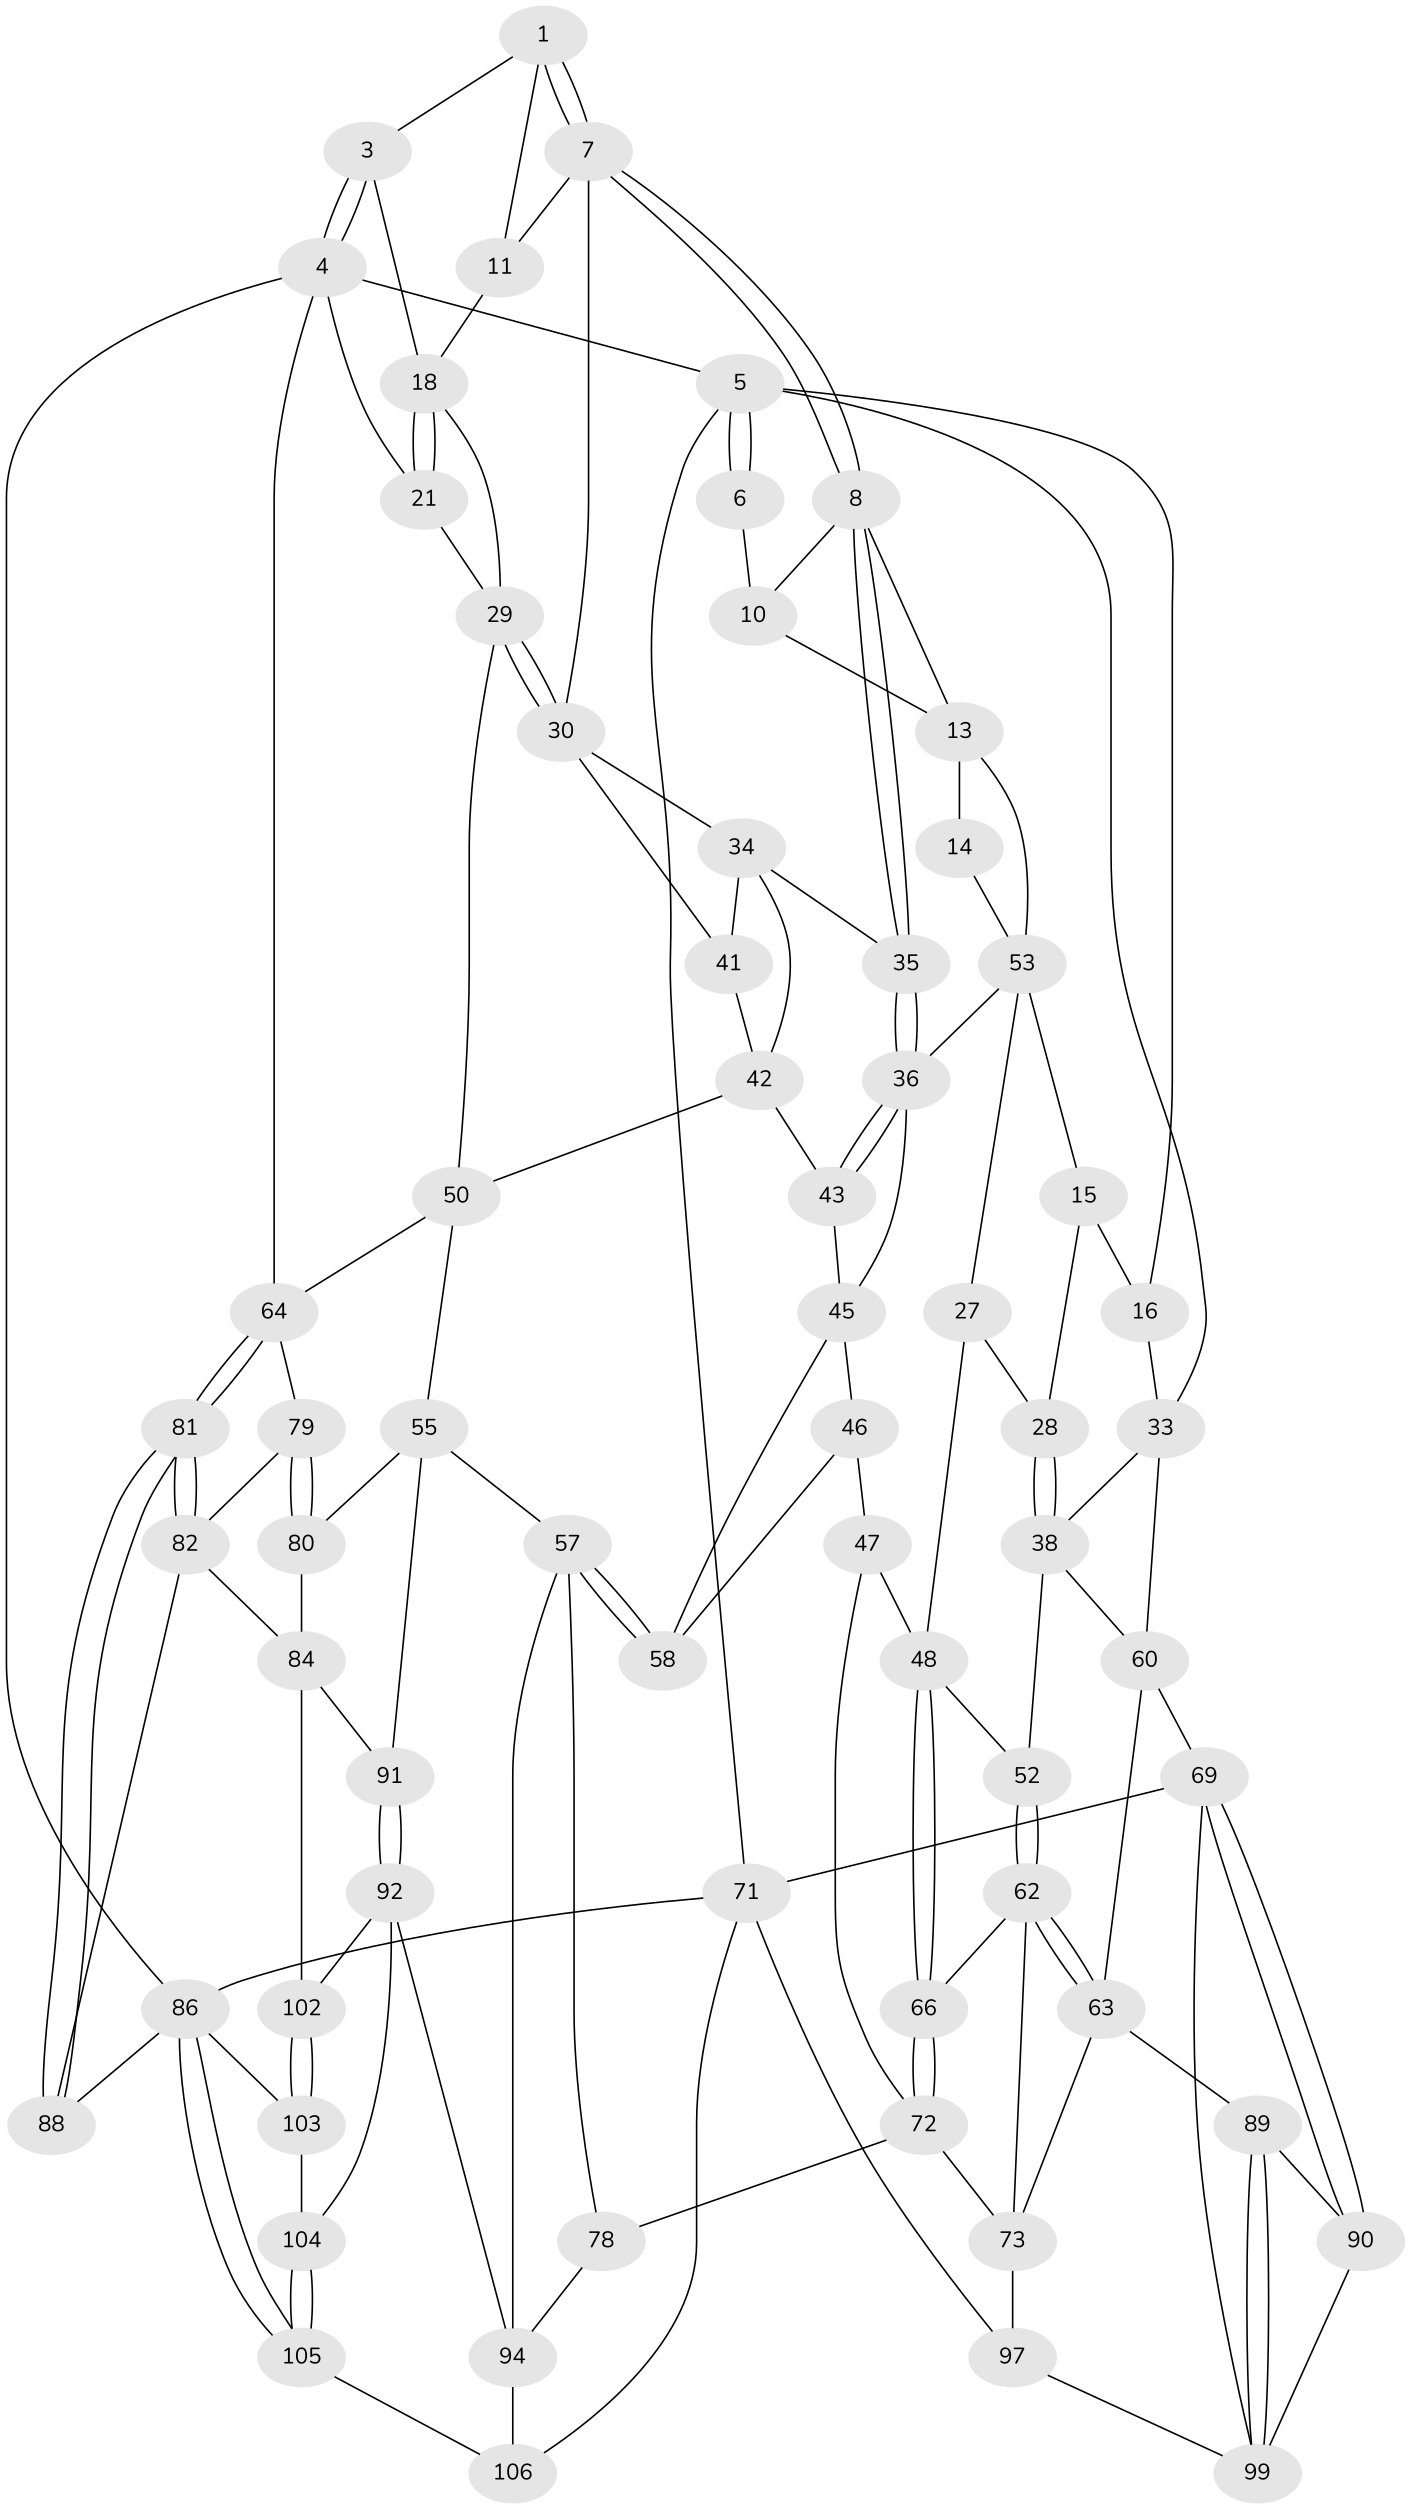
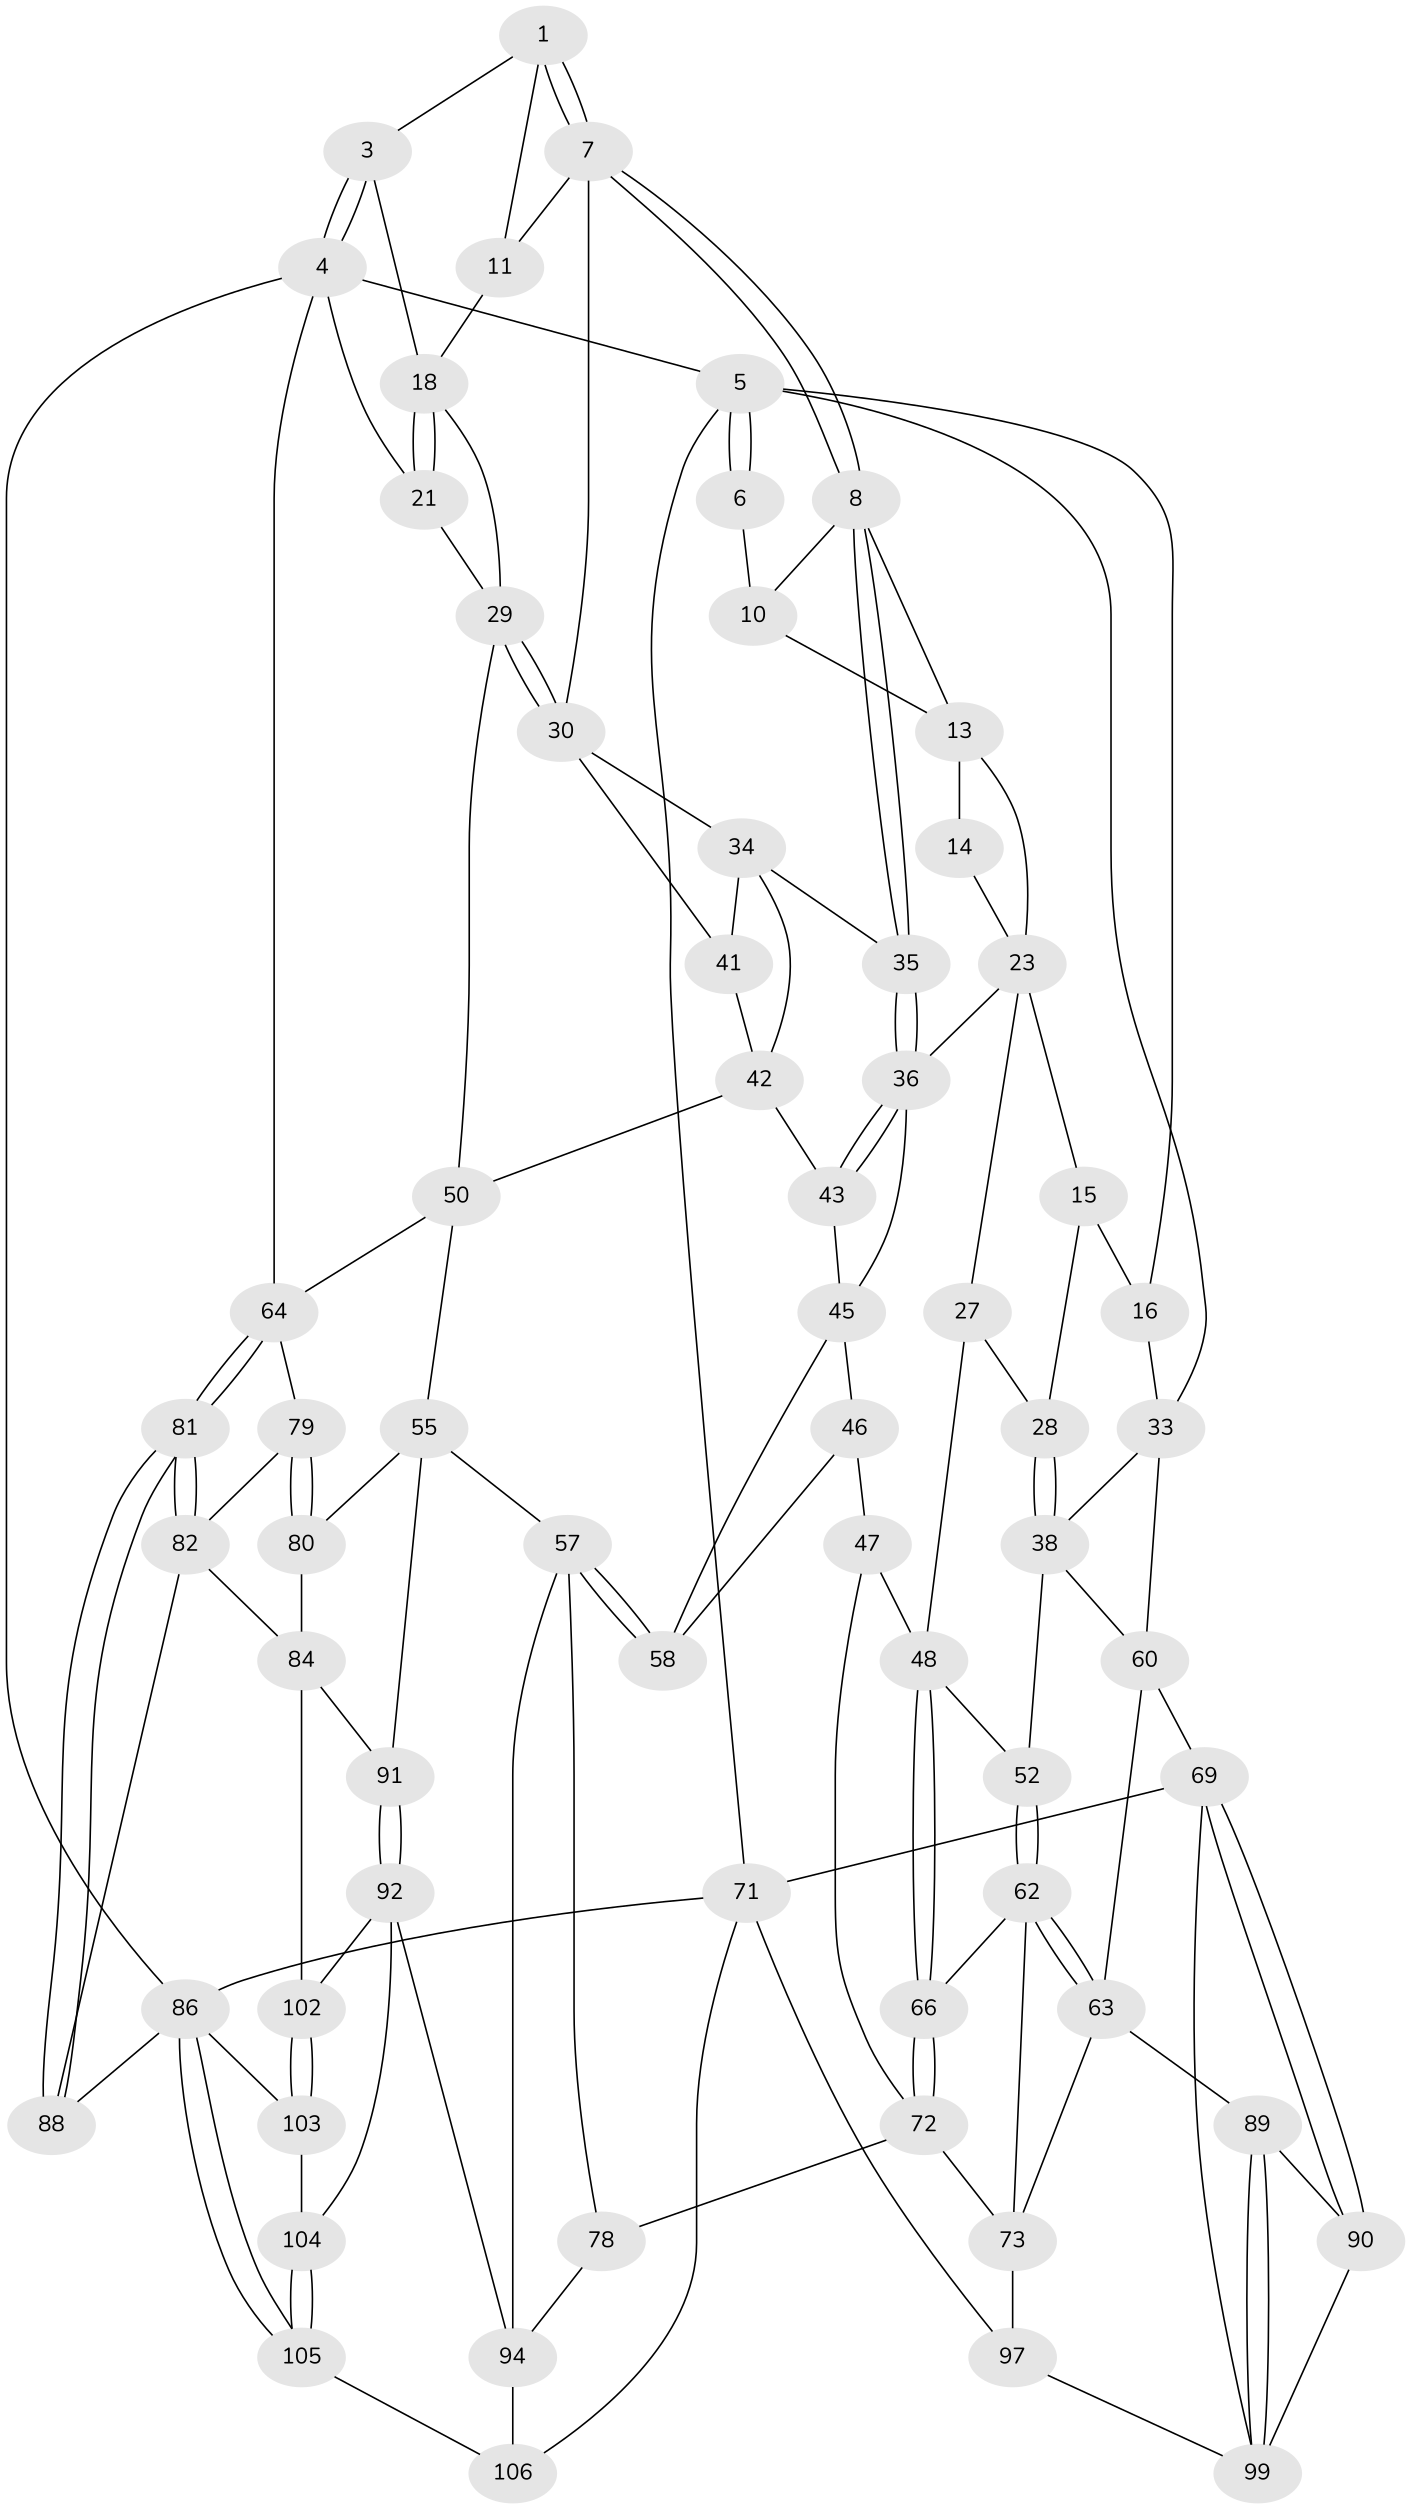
(1022, 964) -> (1022, 964)
